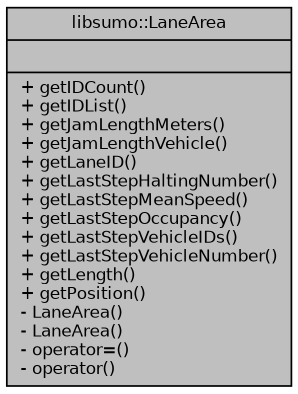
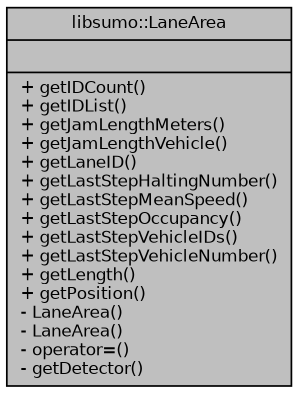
(68, 369) -> (83, 369)
